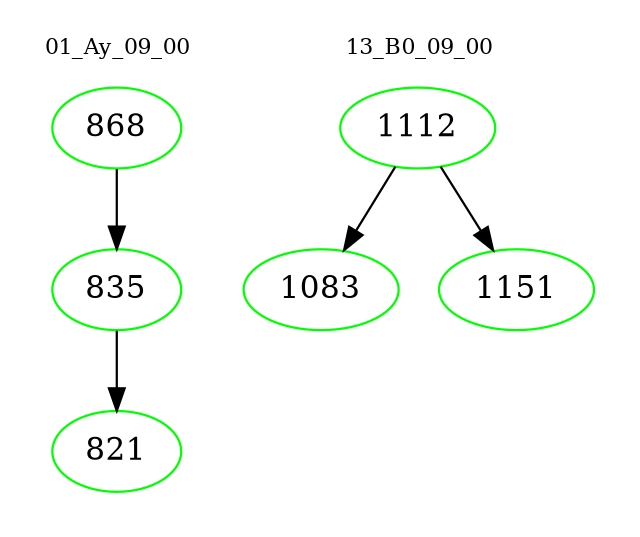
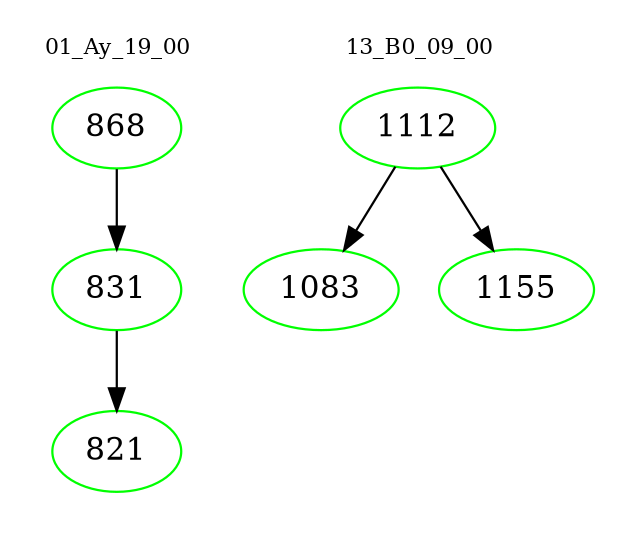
(118, 48) -> (118, 48)
(117, 290) -> (117, 290)
(517, 290) -> (517, 290)
